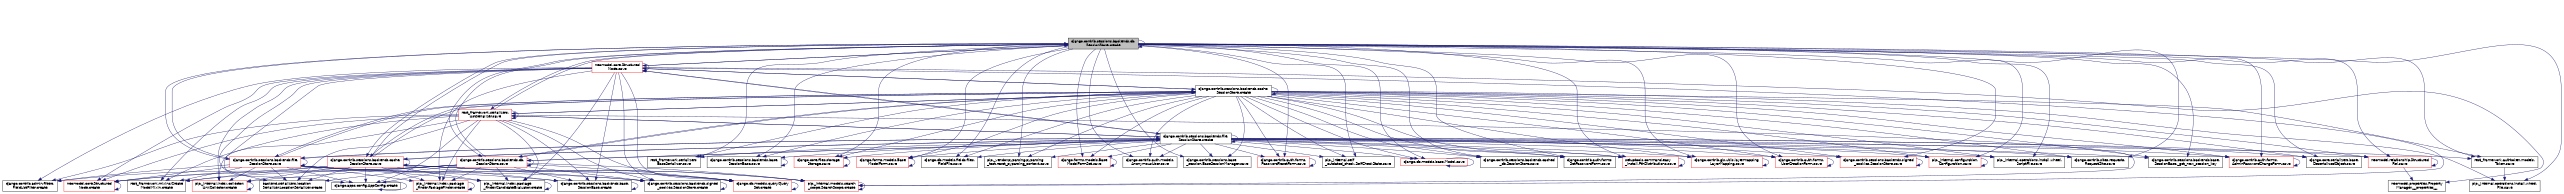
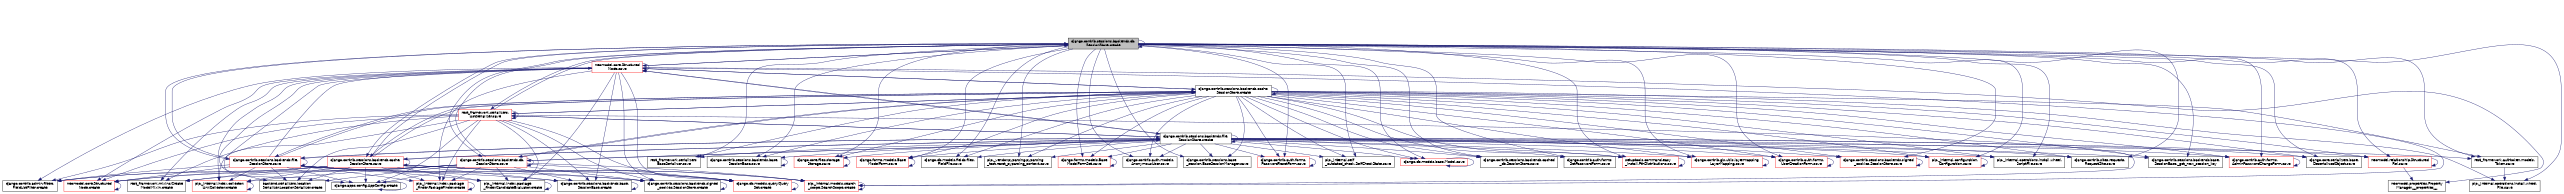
(1396, 146) -> none
none -> (194, 172)
(213, 174) -> (334, 86)
